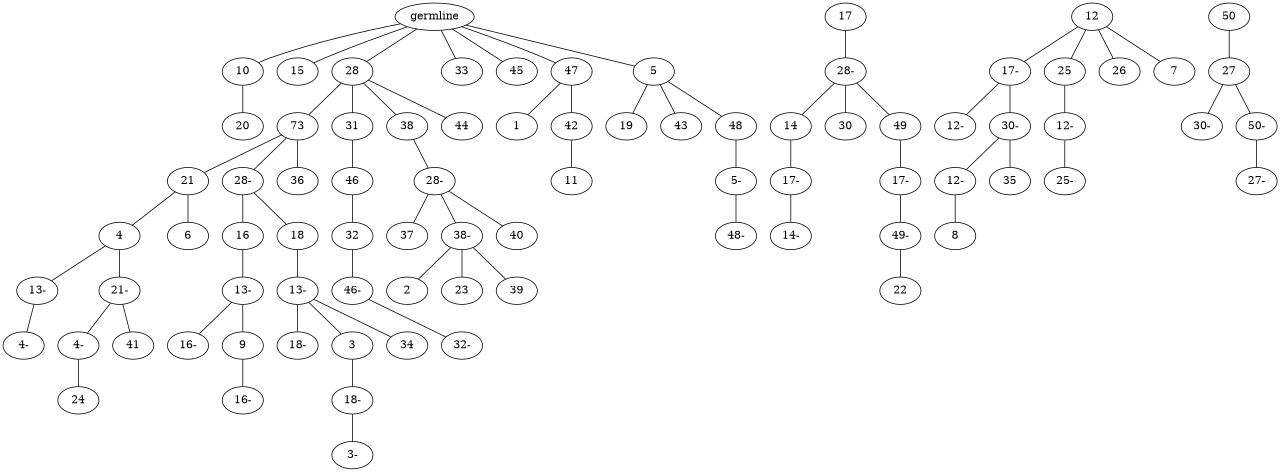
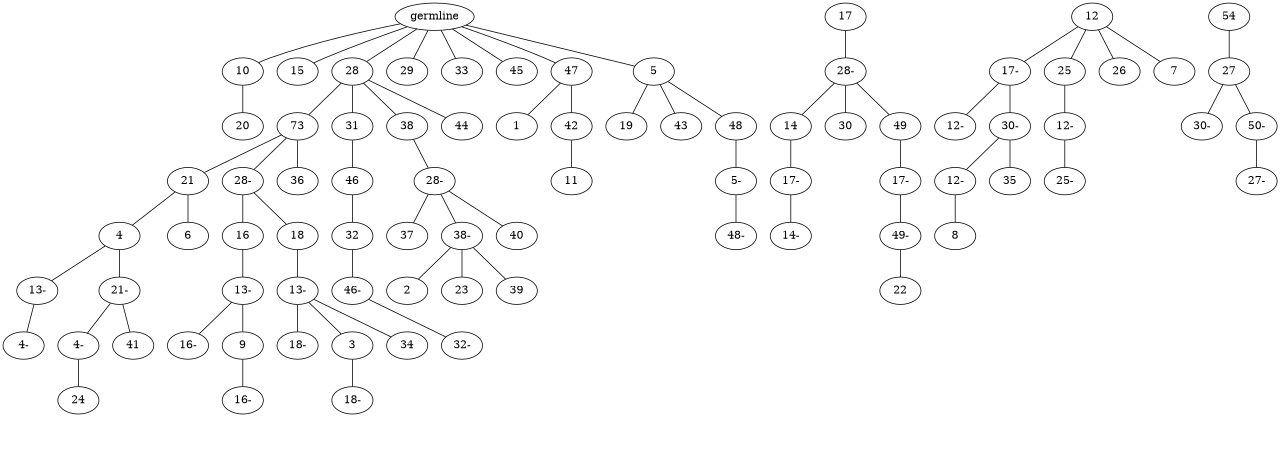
(1229, 17) -> (1229, 17)
none -> (407, 72)
(352, 455) -> none
